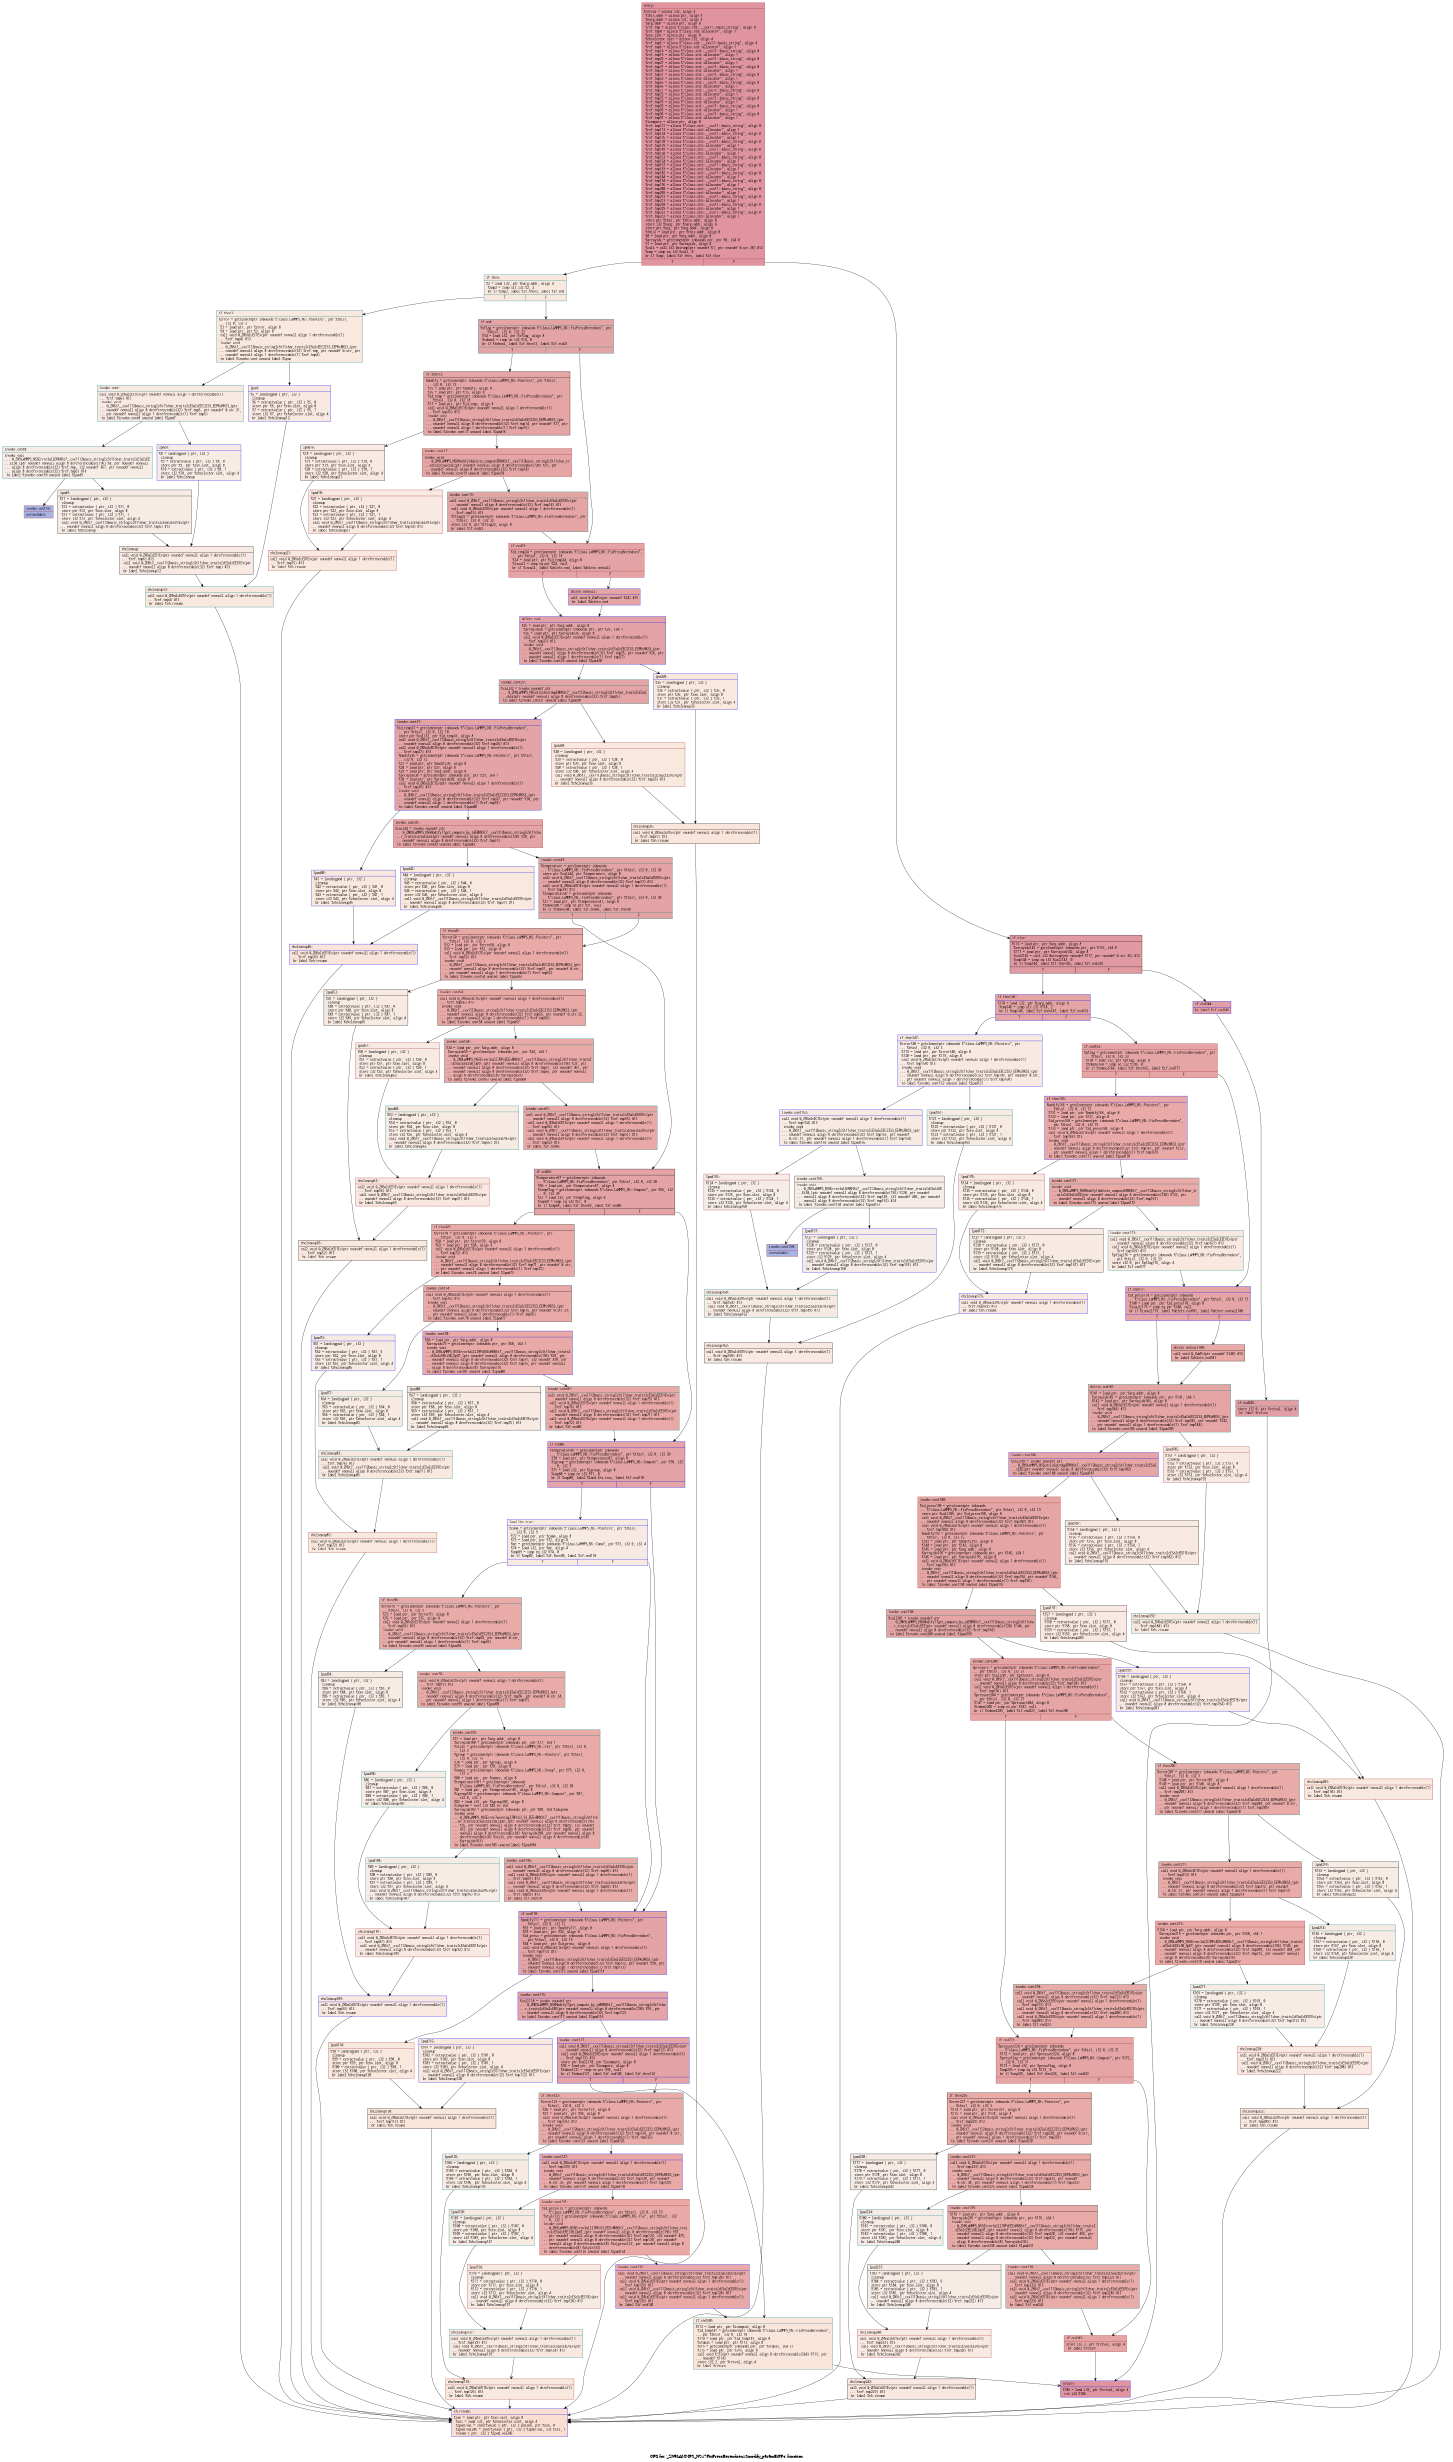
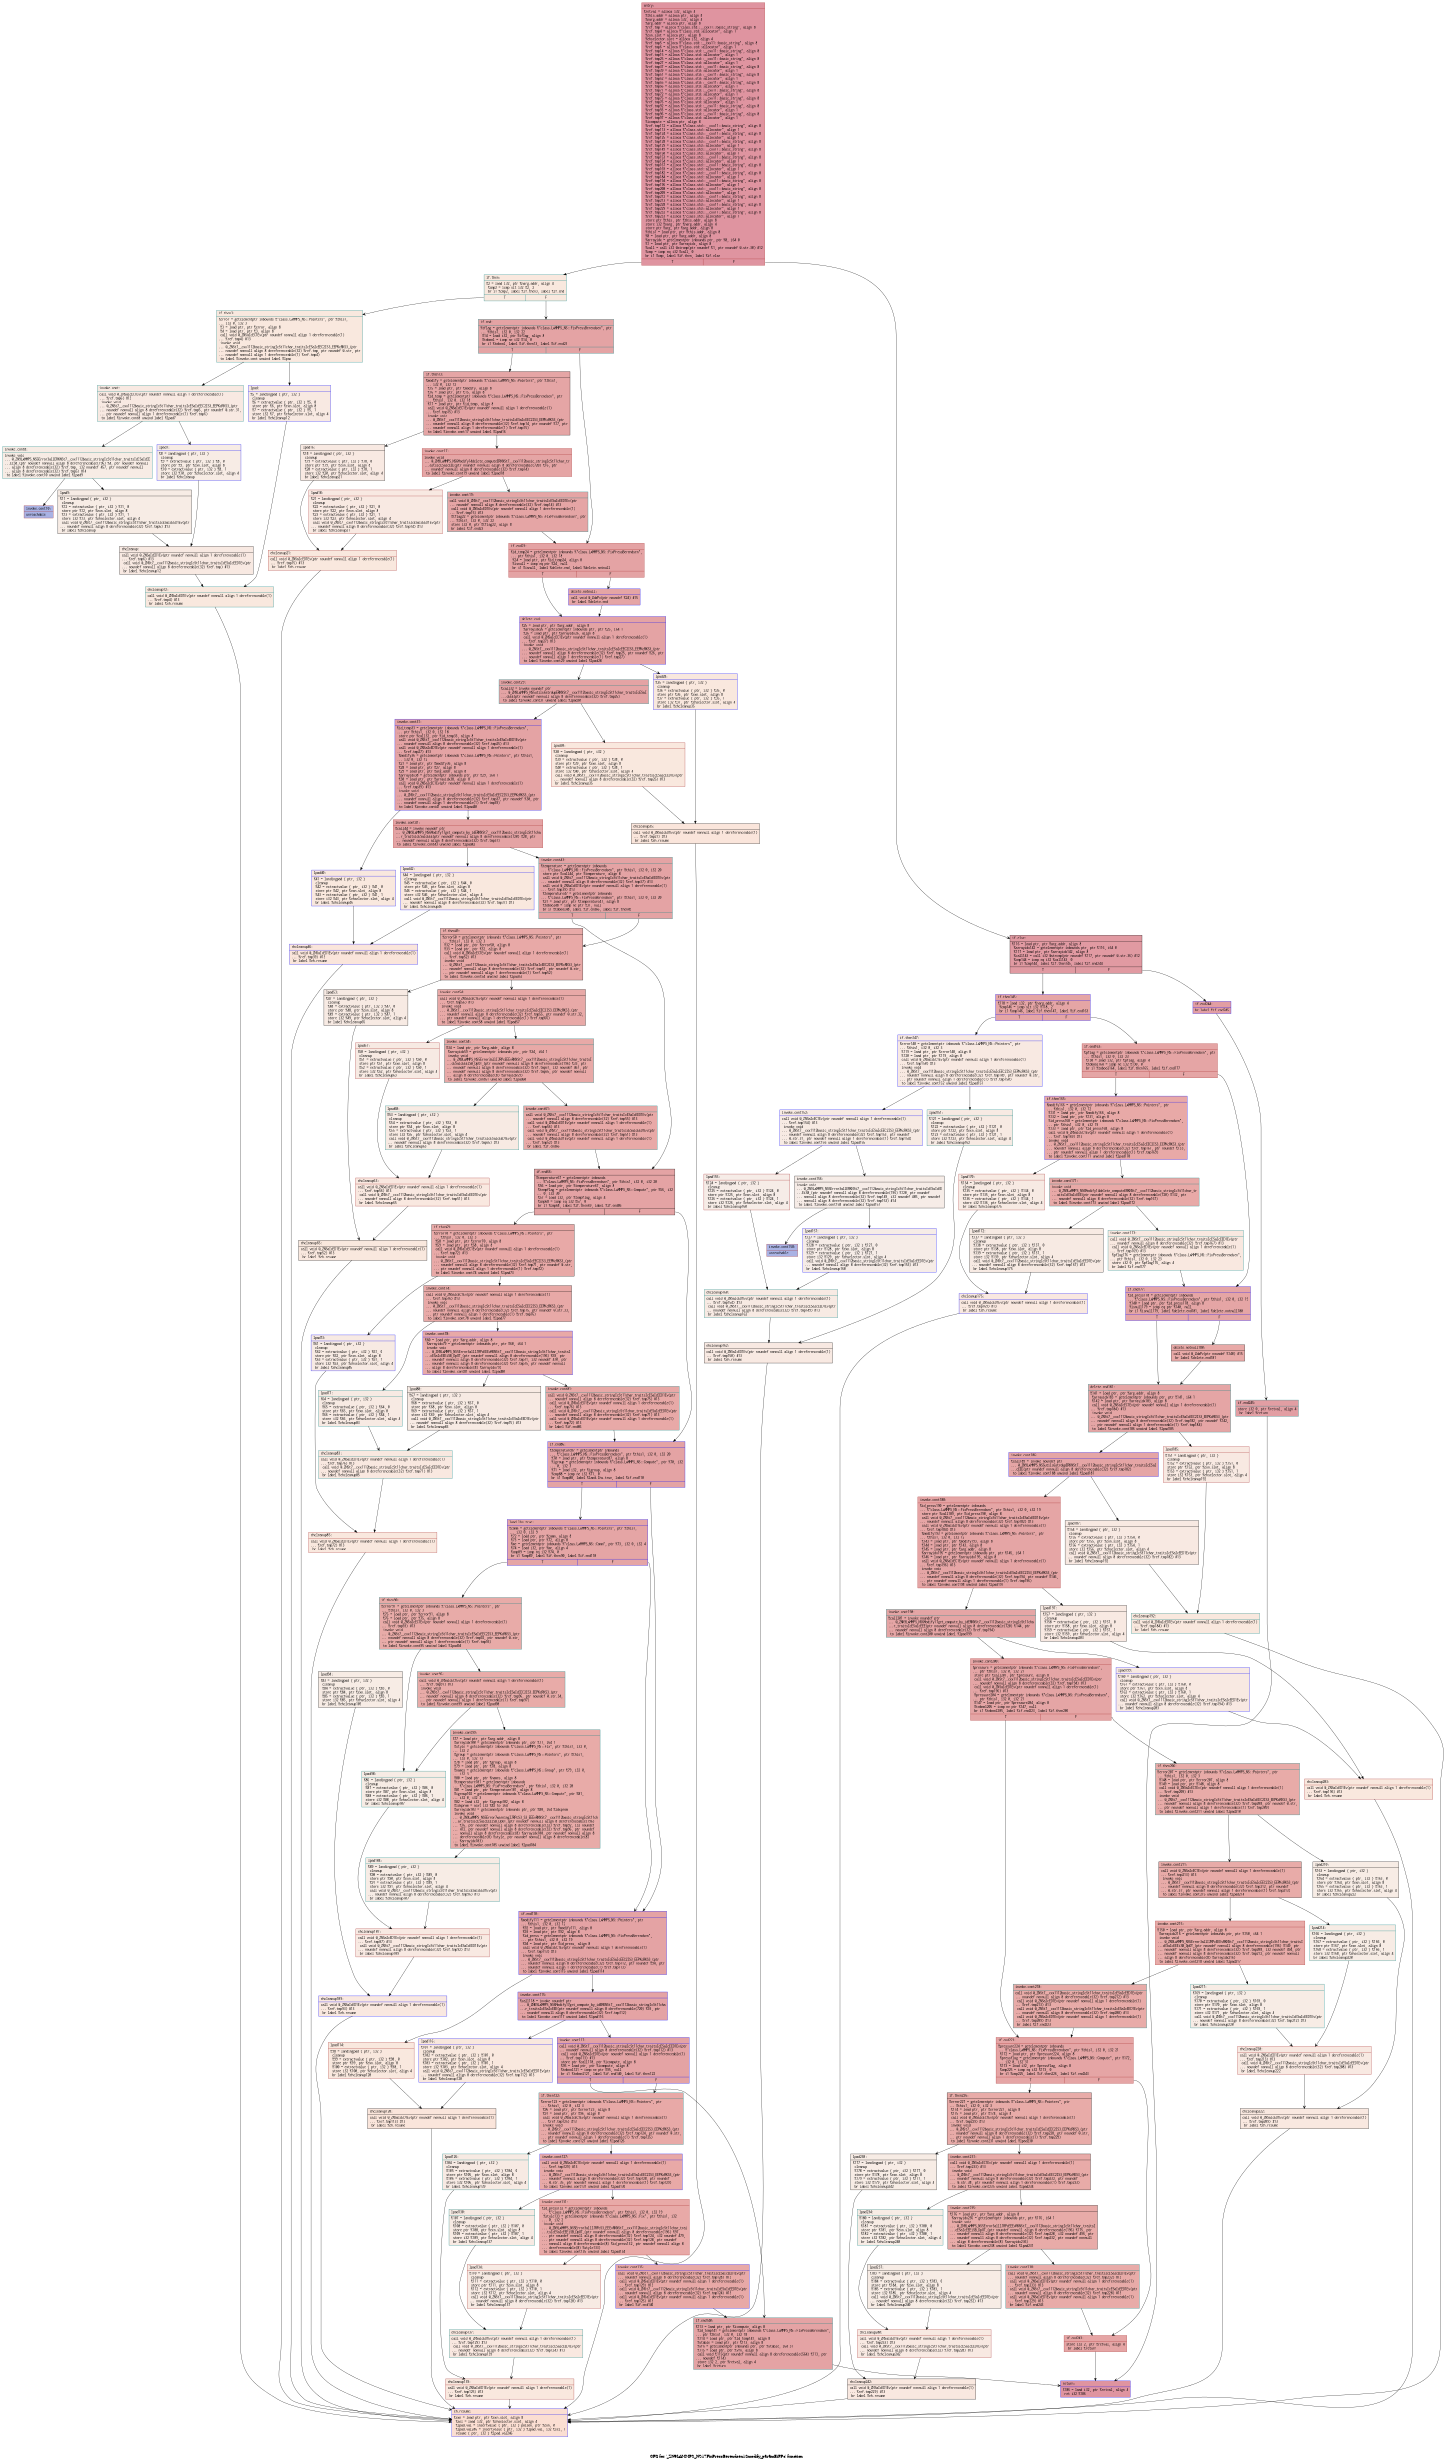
(577, 1542) -> (577, 1542)
(401, 1660) -> (406, 1708)
(571, 1880) -> none
(763, 2344) -> (763, 2344)
